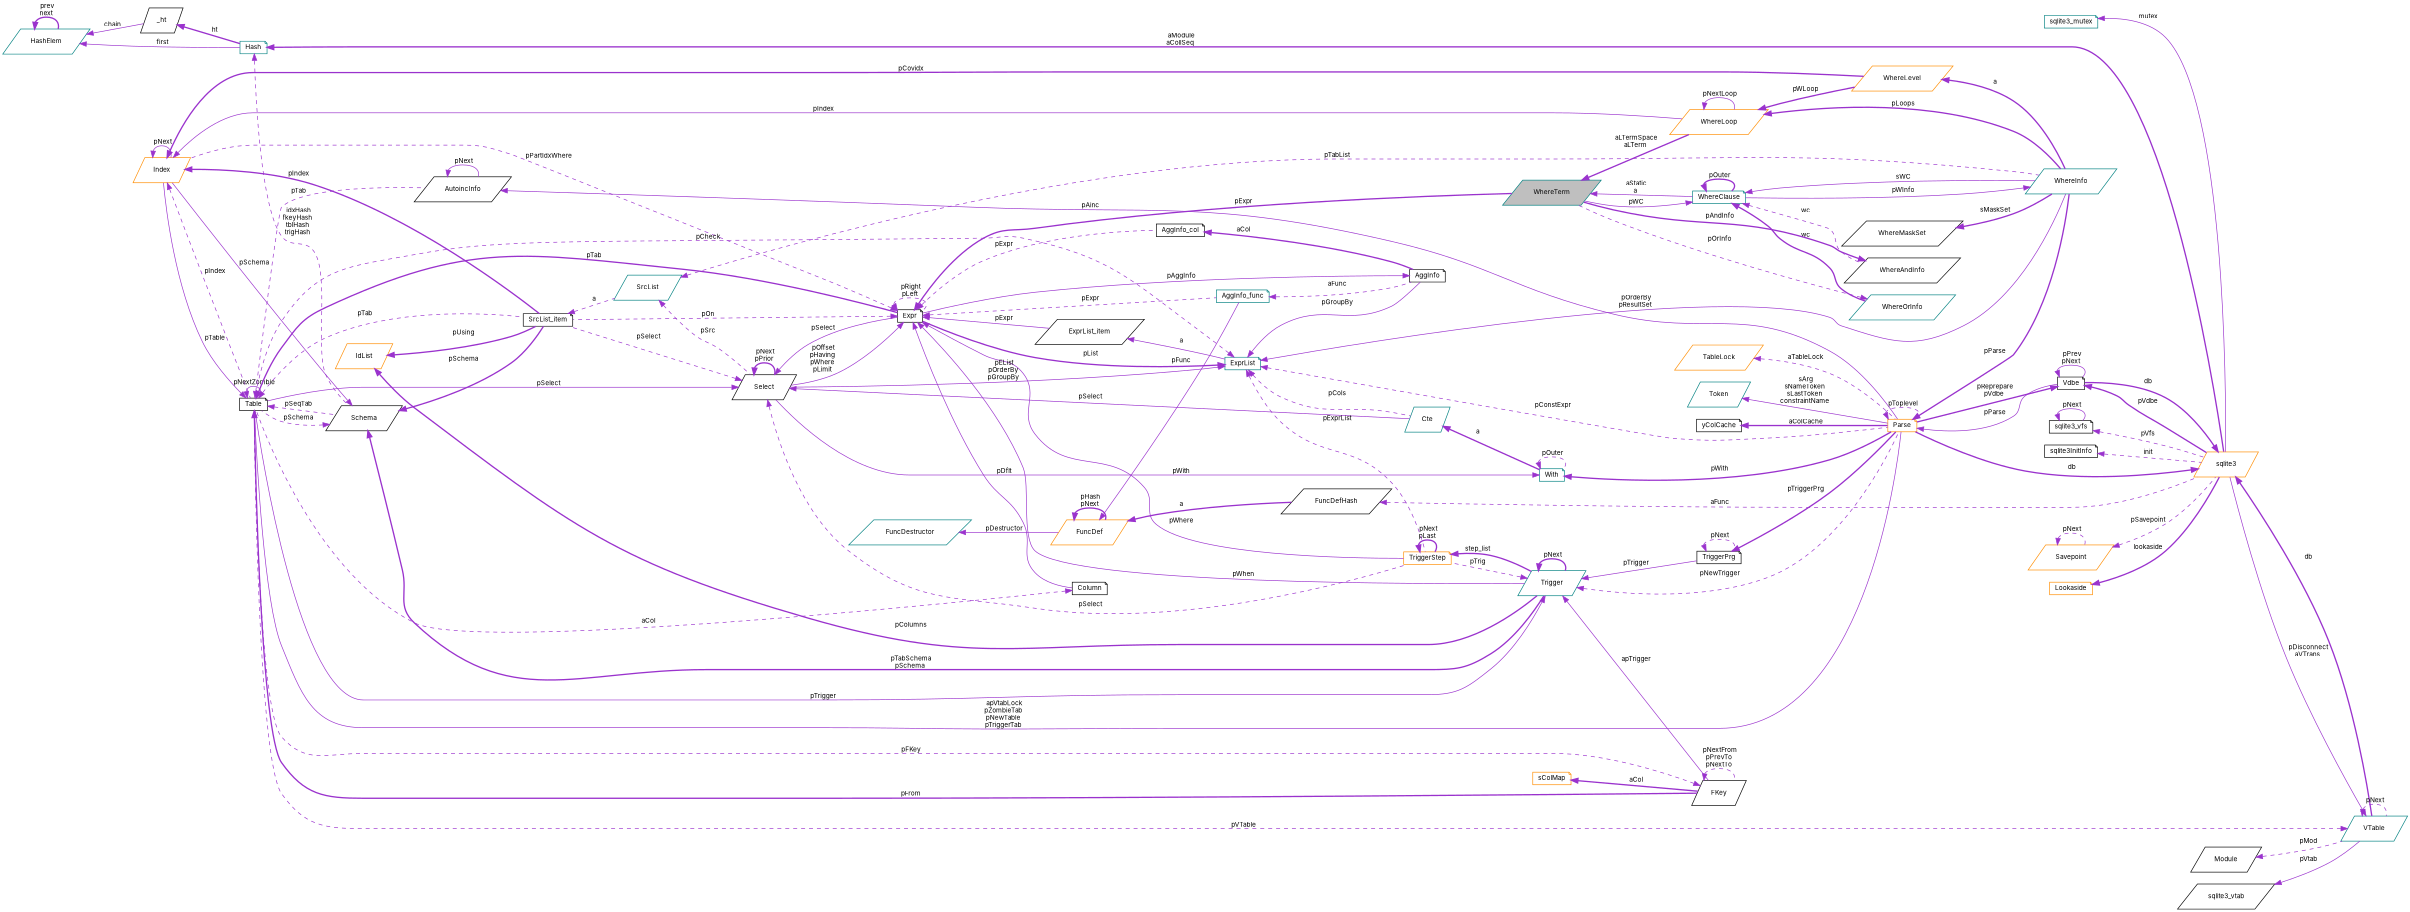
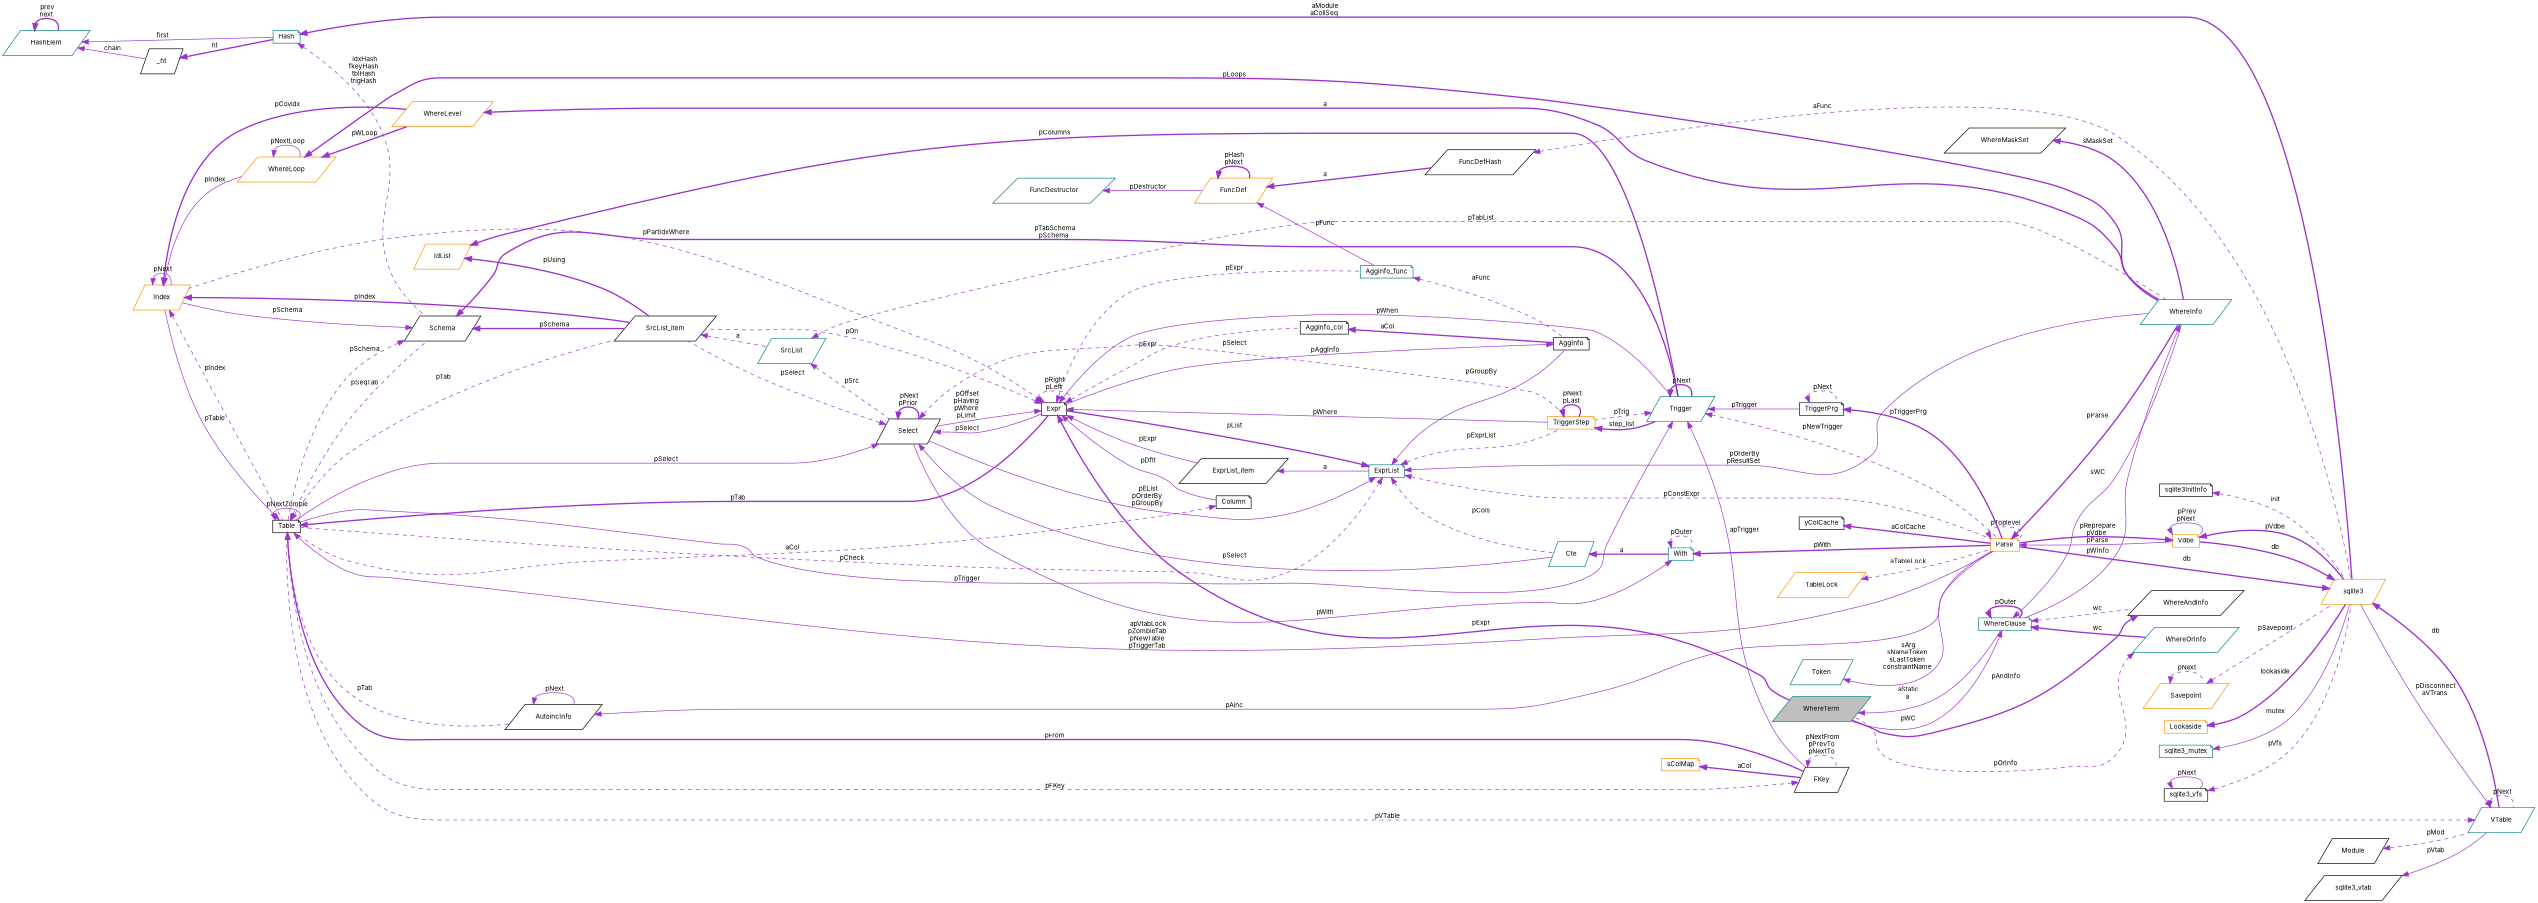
(1644, 154) -> none
(548, 320) -> (665, 329)
(2071, 383) -> (2186, 541)
